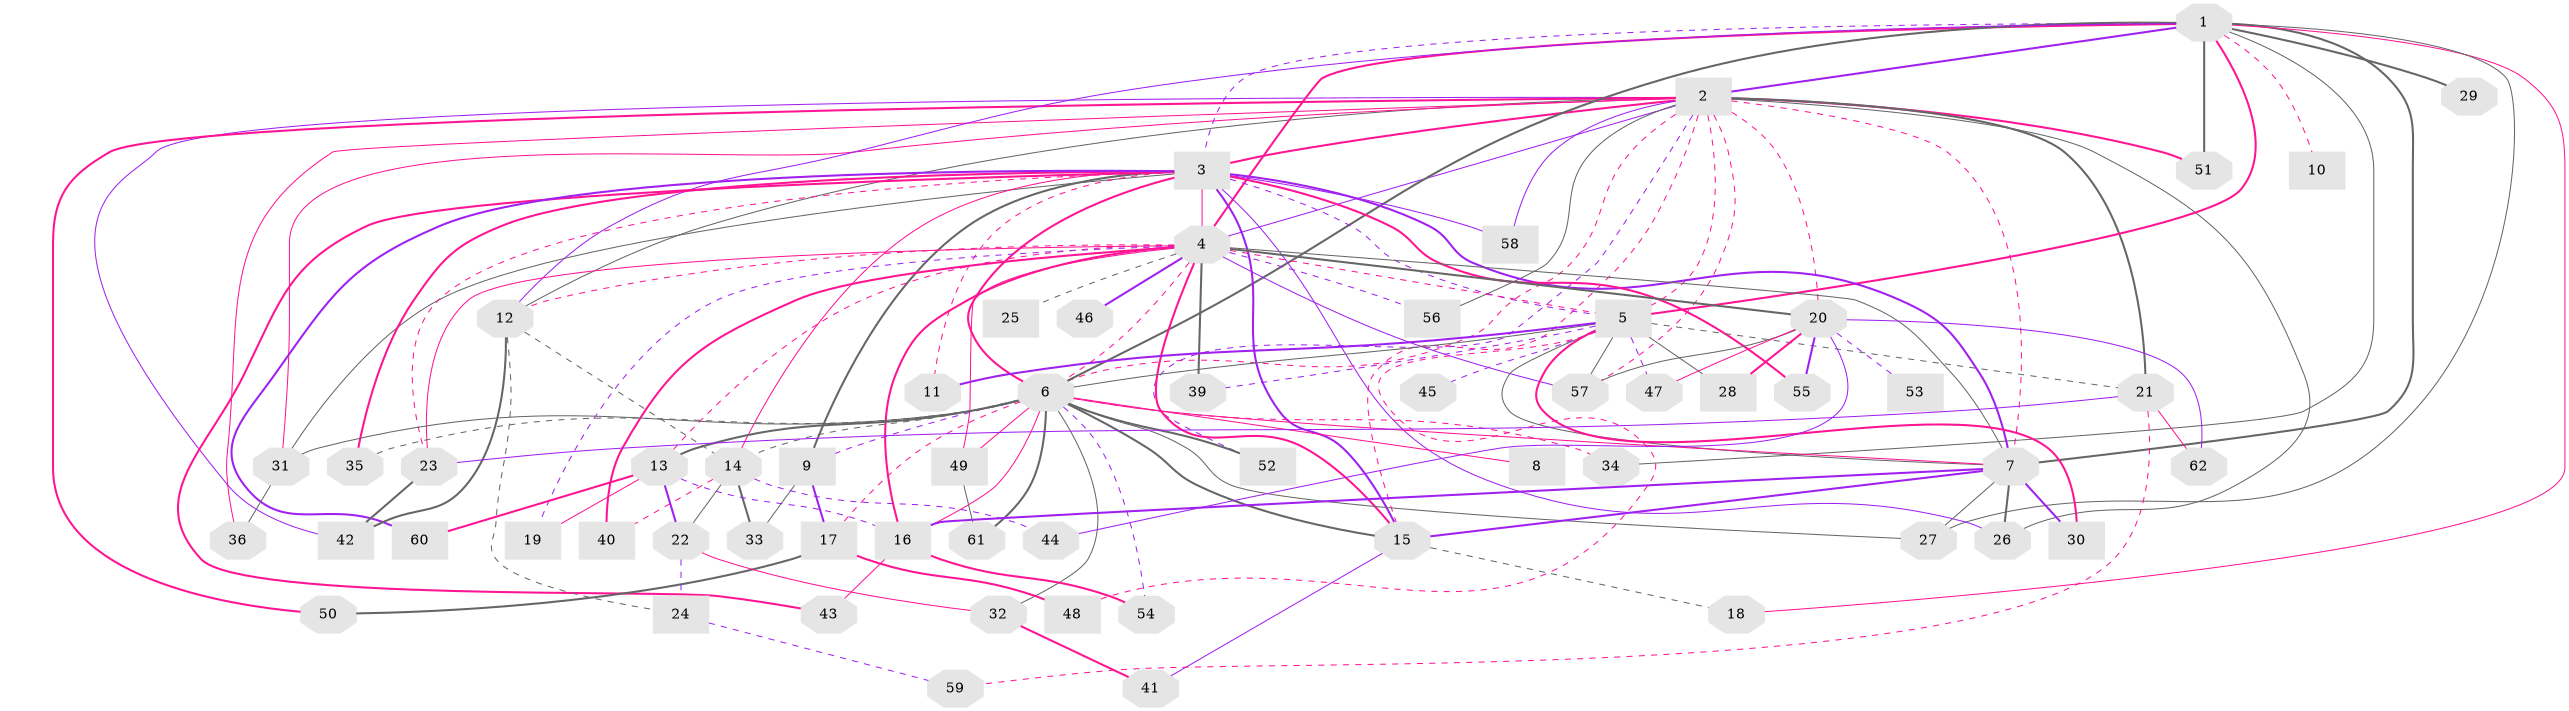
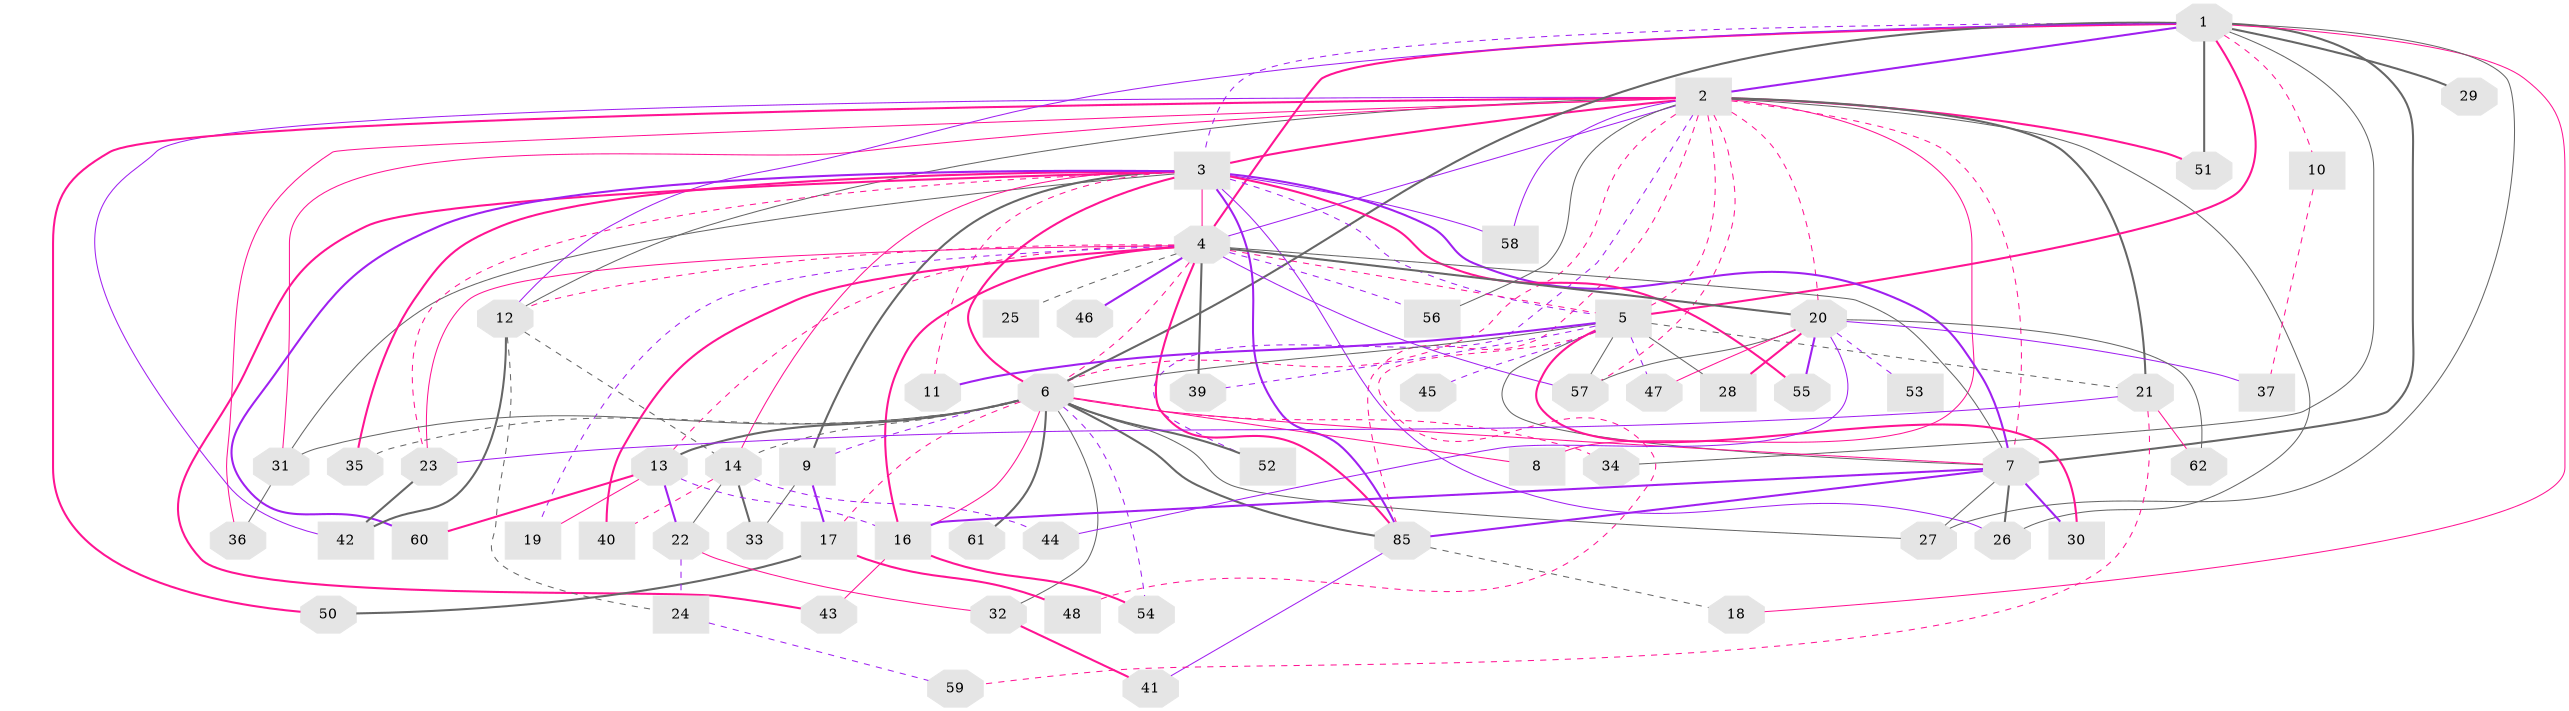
(2057, 334) -> (2057, 334)
none -> (1973, 376)
none -> (2267, 393)
(960, 467) -> none
(1403, 541) -> (1403, 541)
